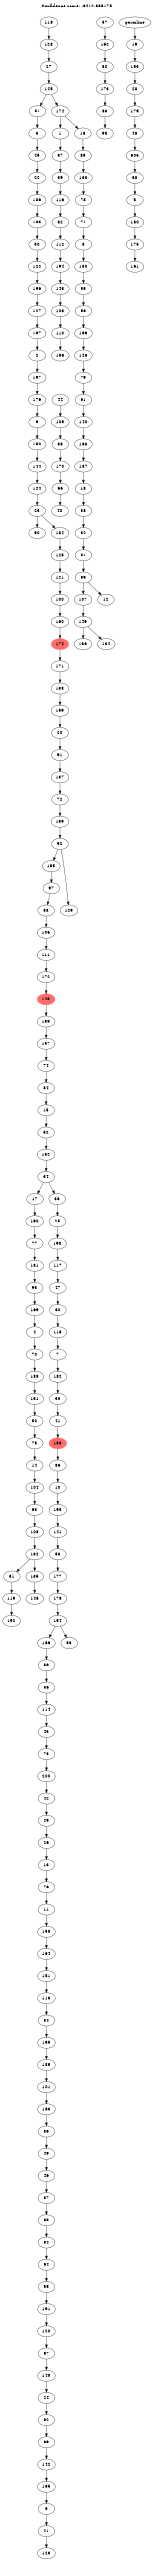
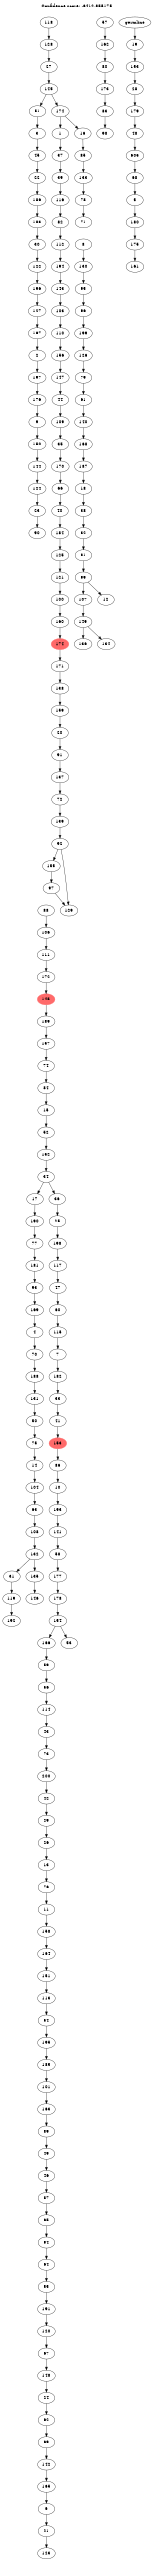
(83, 232) -> none
none -> (60, 378)
(47, 521) -> (60, 520)
(49, 898) -> (59, 898)
